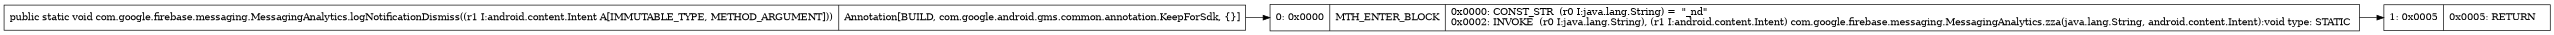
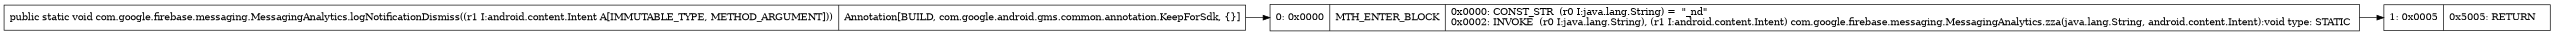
(2497, 17) -> (2497, 17)
